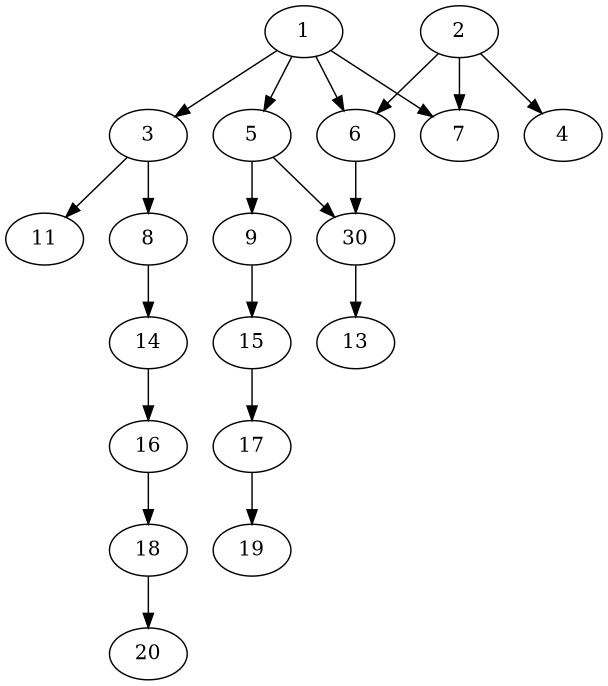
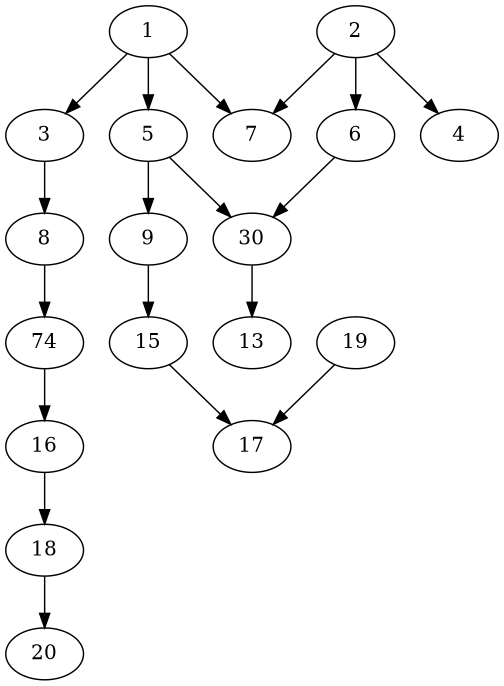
(327, 77) -> none
(45, 239) -> none
(148, 343) -> (45, 343)
(252, 491) -> (309, 389)
